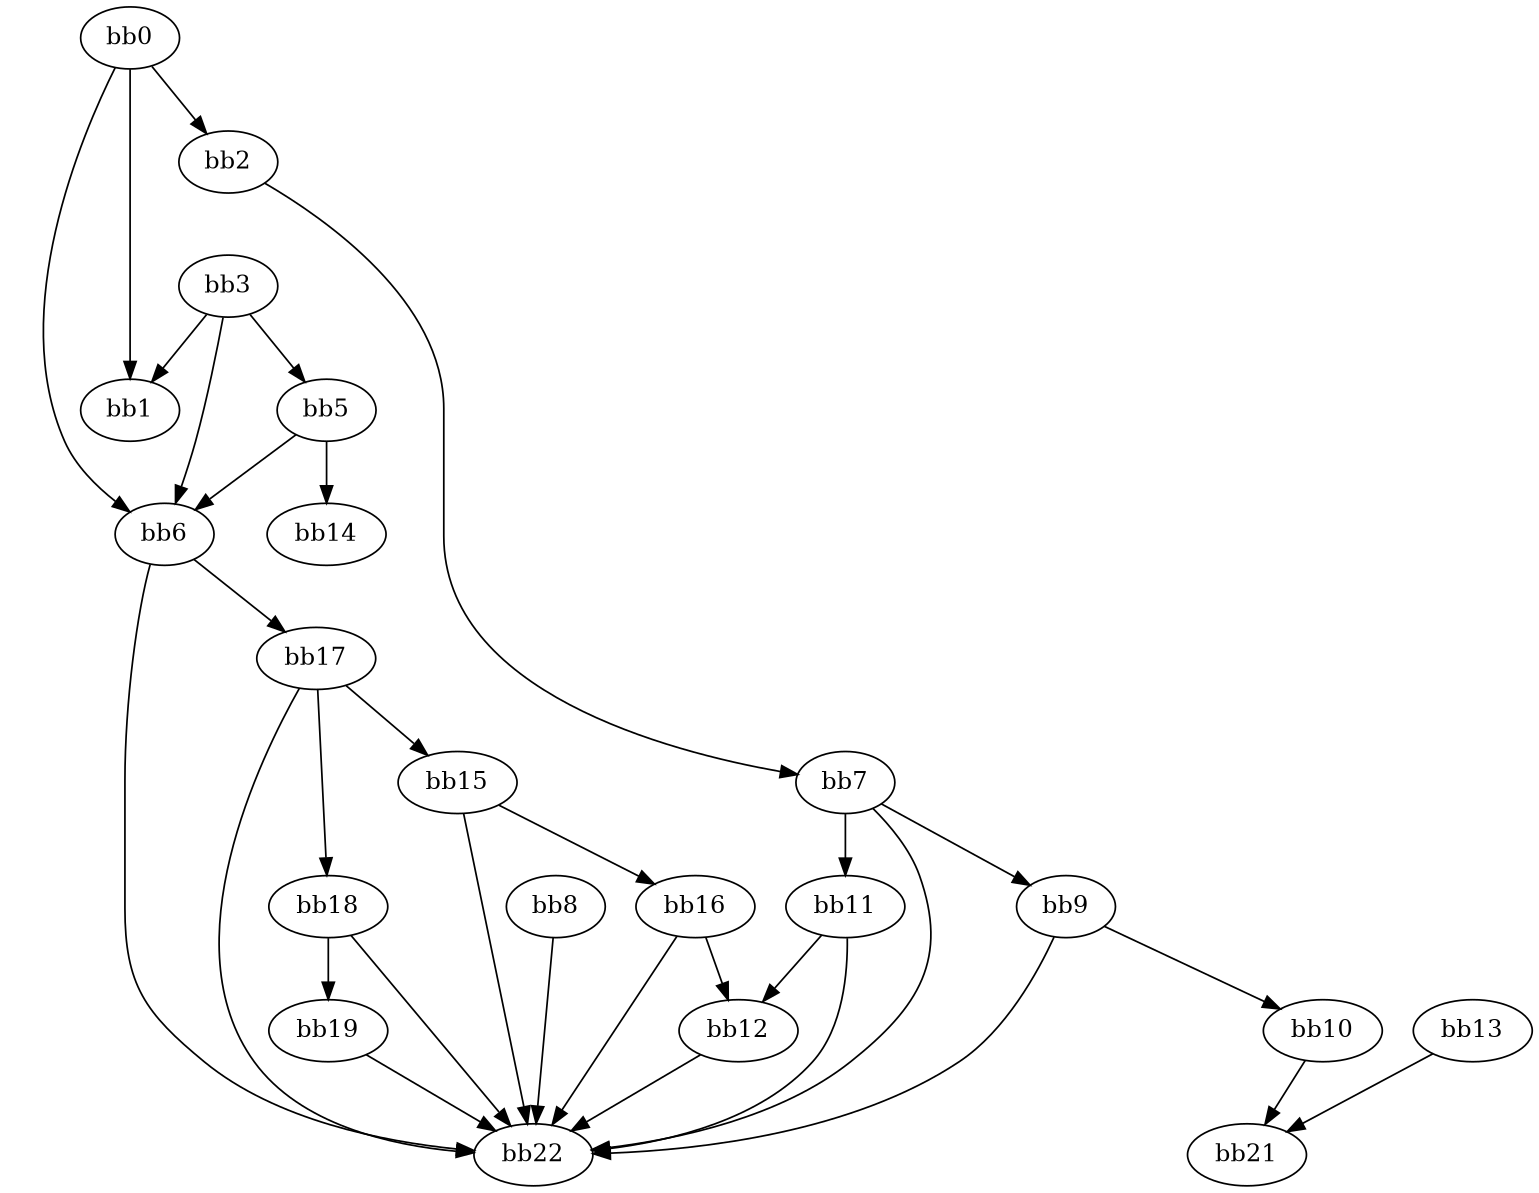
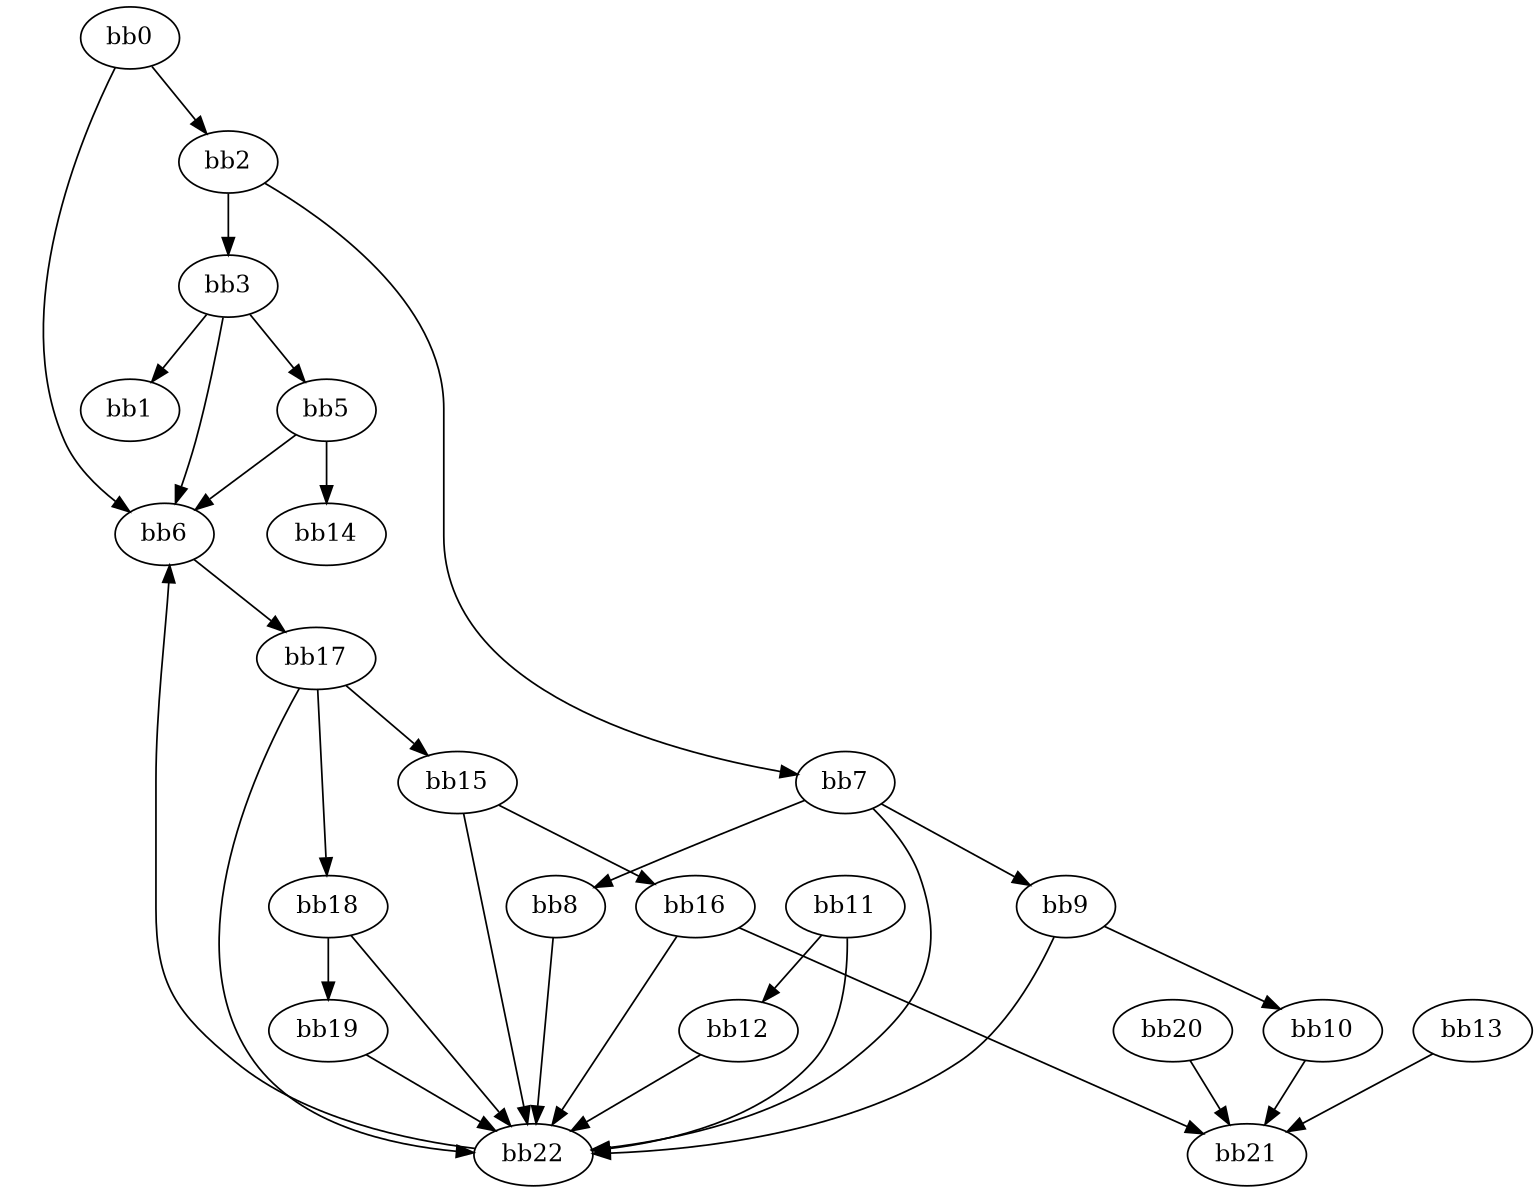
(130, 215) -> none
none -> (228, 216)
(845, 836) -> (707, 840)
(130, 961) -> (162, 964)
(714, 961) -> (963, 1027)
none -> (1173, 1031)
